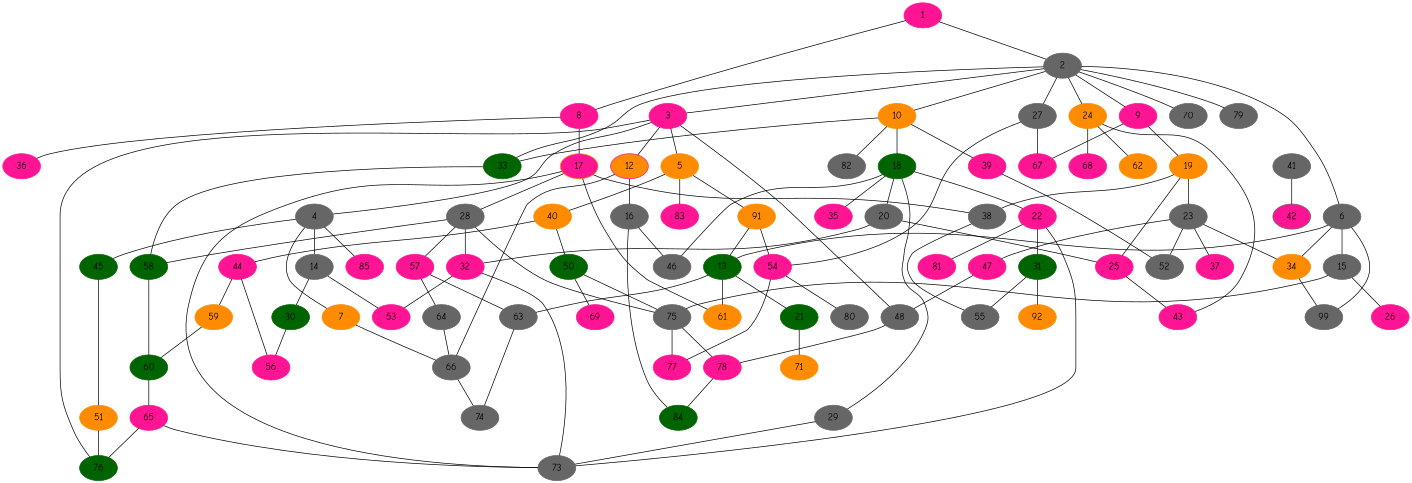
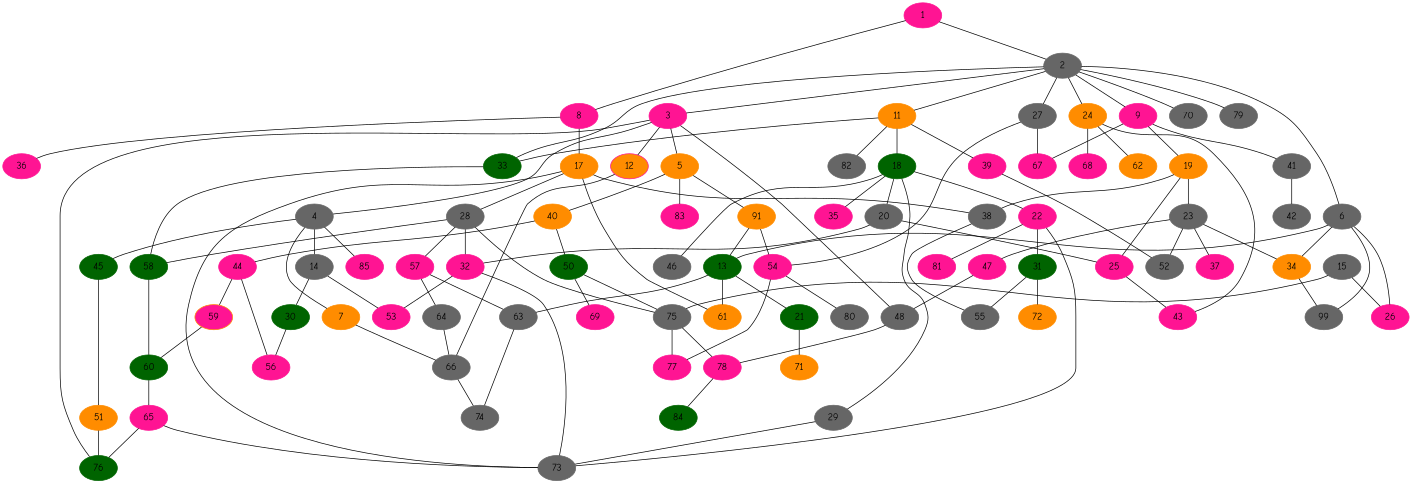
(897, 116) -> (897, 116)
none -> (1214, 142)
(579, 166) -> (579, 166)
(629, 217) -> none
(1292, 217) -> (1292, 217)
(1342, 242) -> (1381, 261)
(214, 317) -> (214, 317)
(1037, 317) -> (1037, 317)
